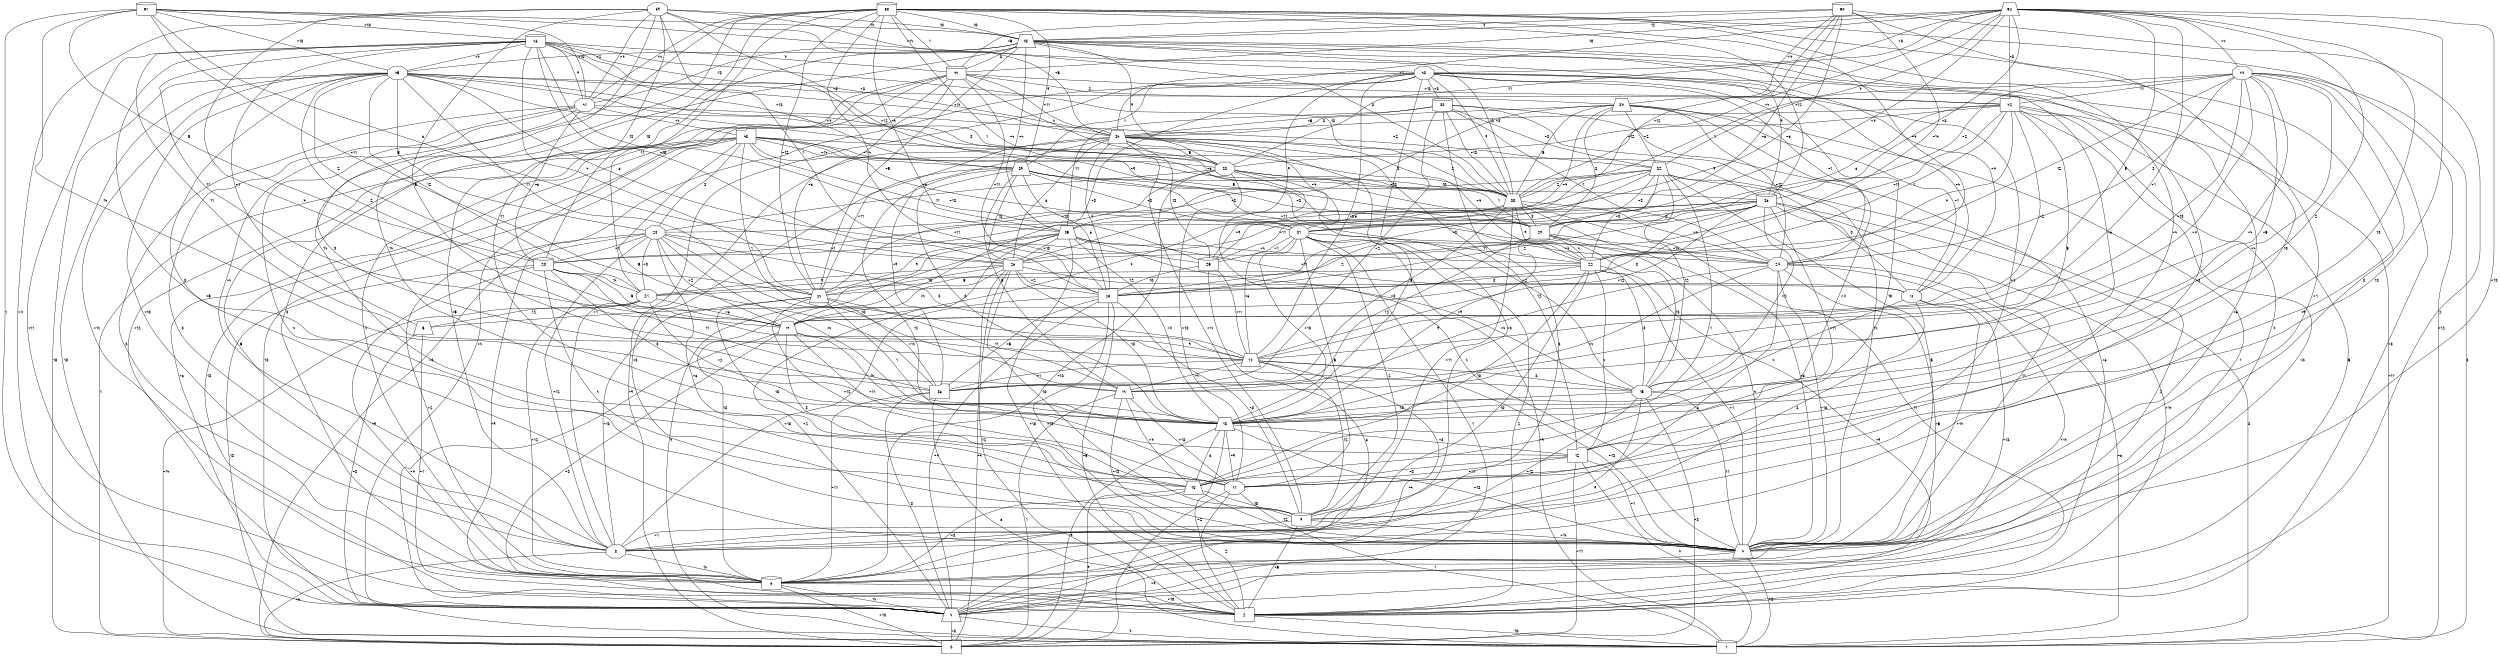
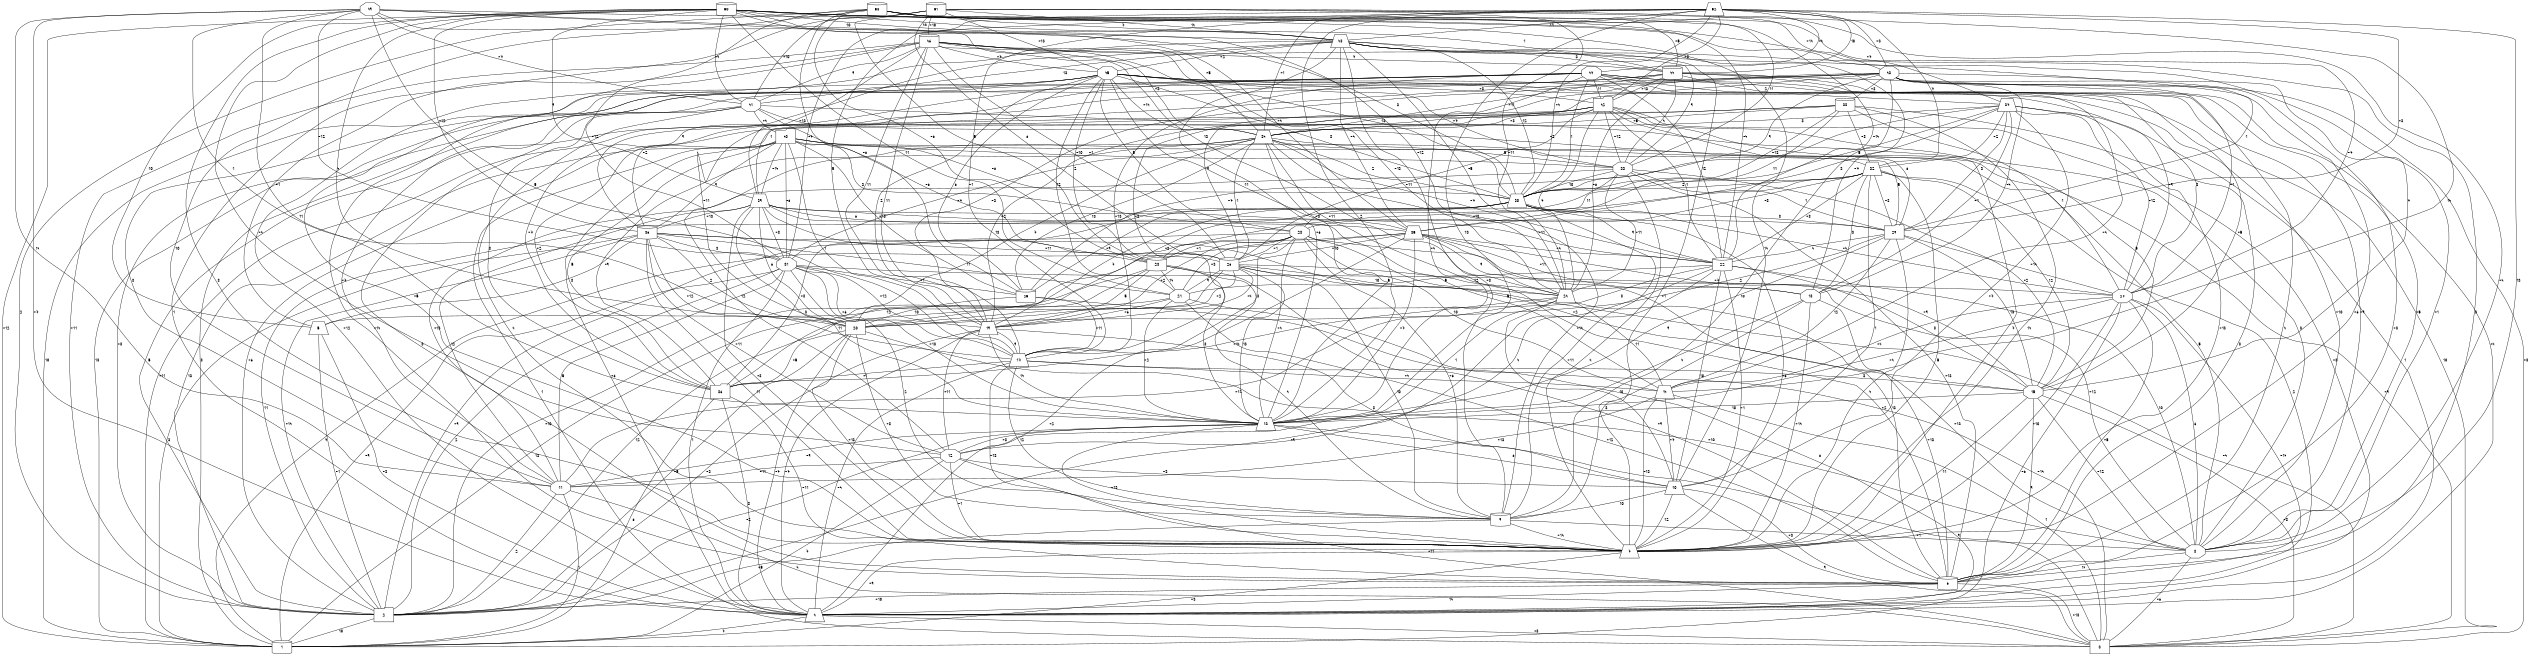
(658, 9) -> (370, 9)
(1654, 74) -> (1431, 20)
(694, 101) -> (250, 55)
(588, 169) -> (1398, 169)
(1046, 201) -> (1238, 201)
(1346, 214) -> (1167, 224)
none -> (877, 300)
(2468, 321) -> (2086, 446)
(1577, 456) -> (950, 456)
